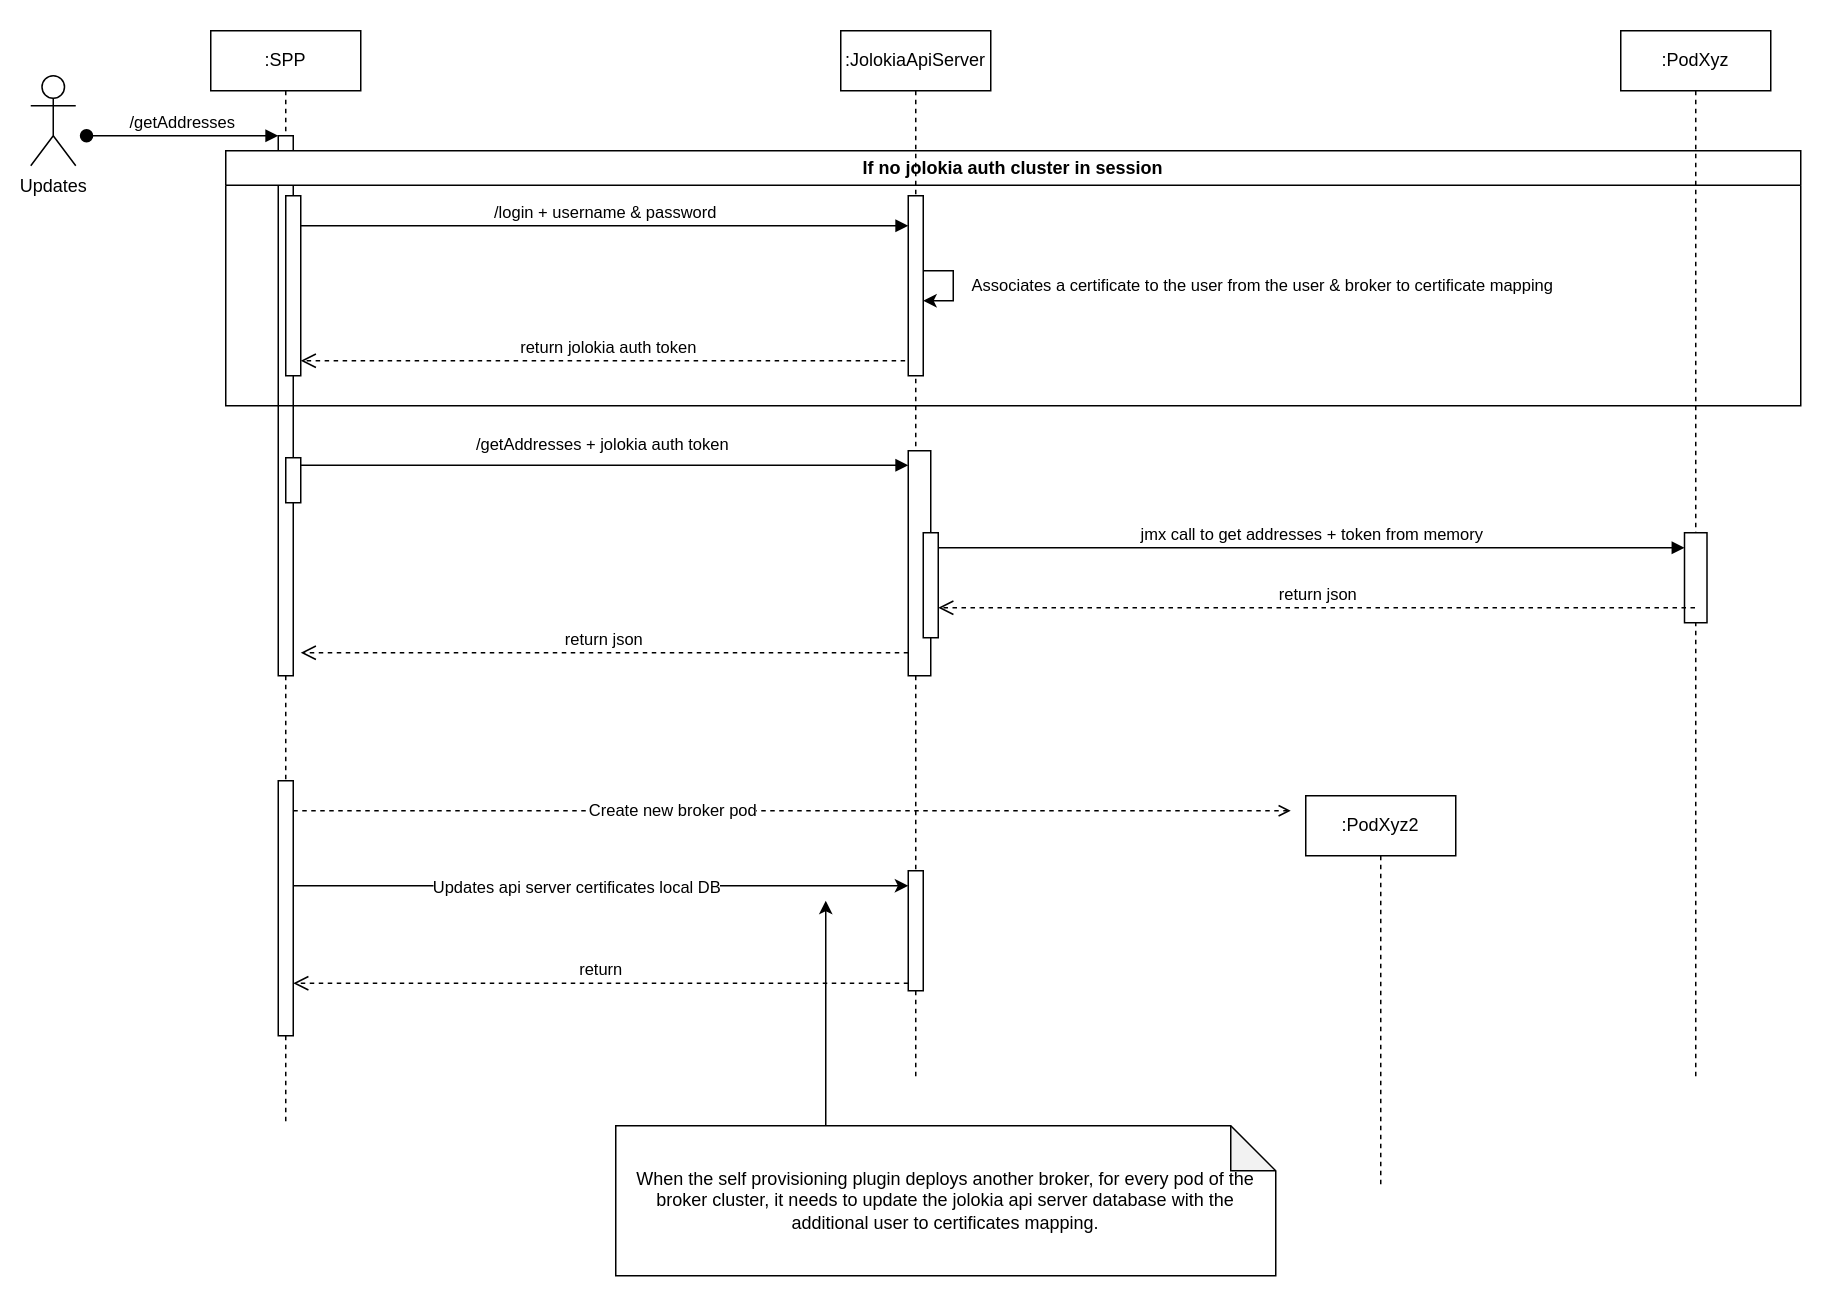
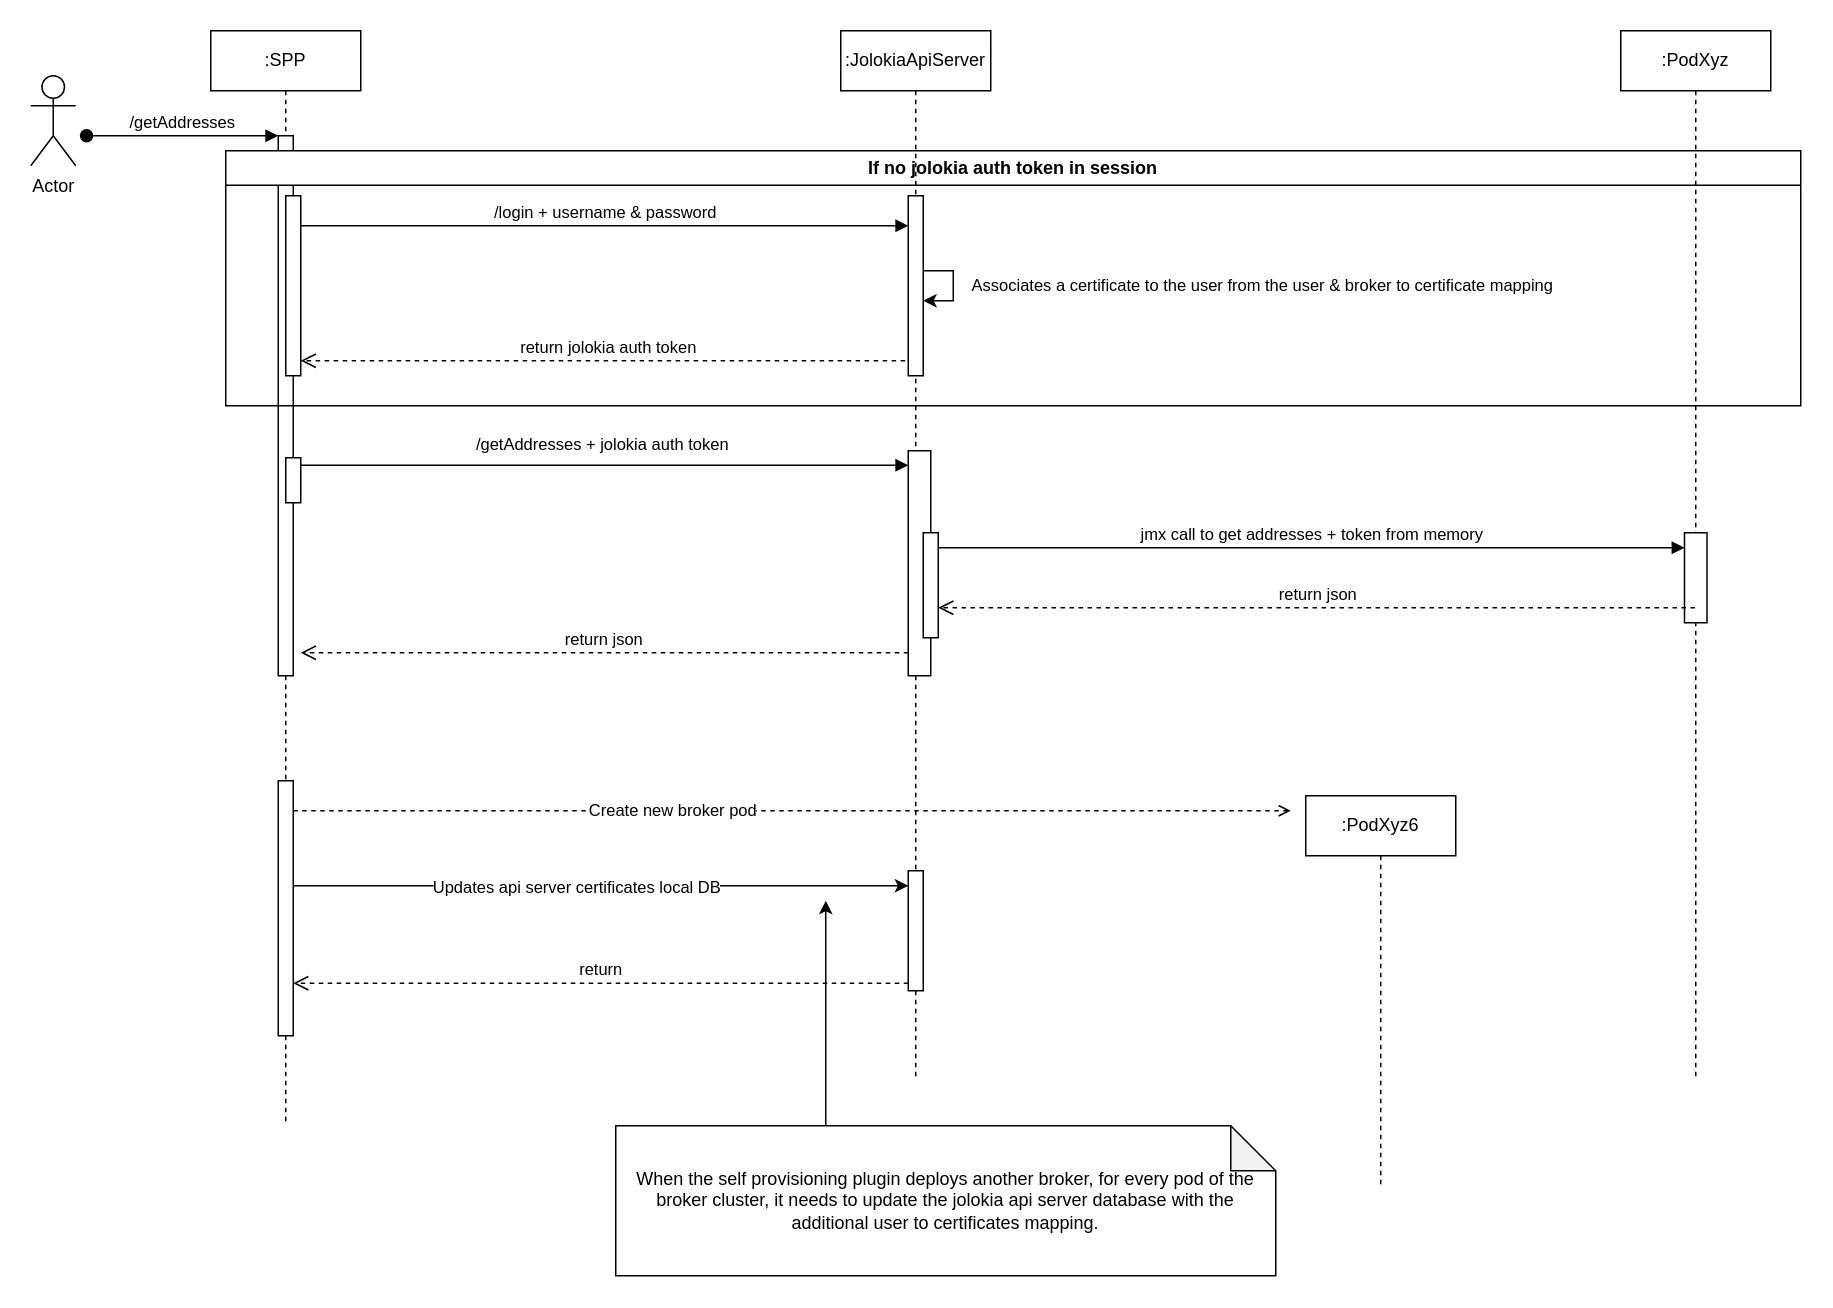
(1013, 169) -> (1013, 169)
(54, 187) -> (54, 187)
(1381, 826) -> (1381, 826)
